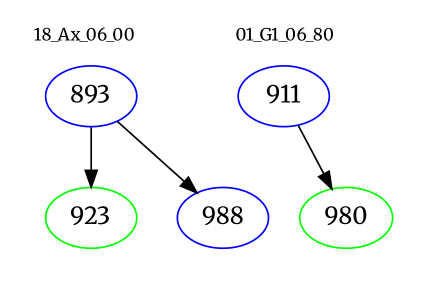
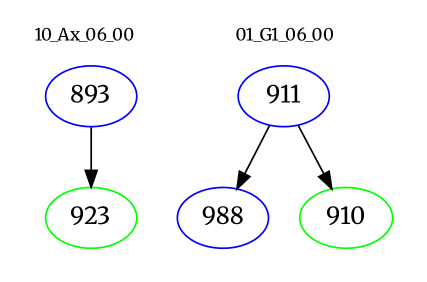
(85, 36) -> (85, 36)
(285, 36) -> (285, 36)
(139, 141) -> (257, 149)
(346, 218) -> (346, 218)
